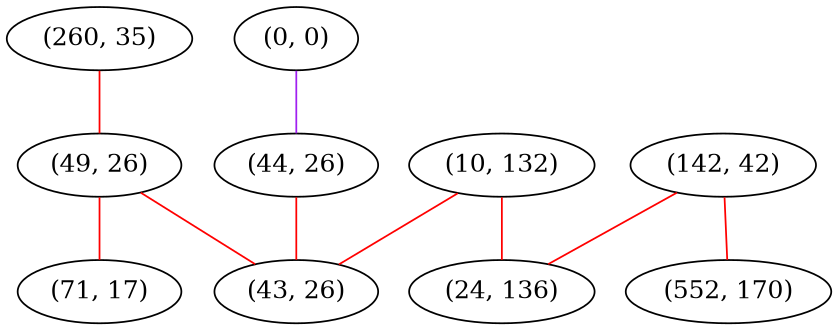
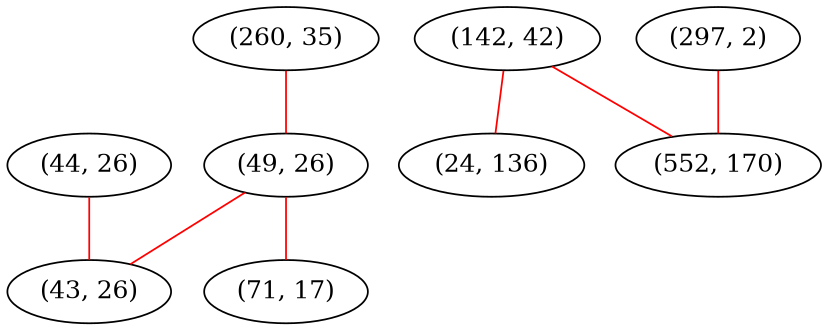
(296, 39) -> none
none -> (718, 39)
(502, 165) -> none
